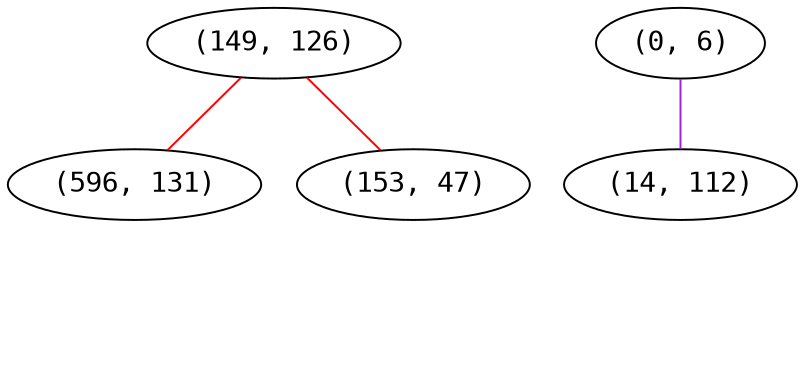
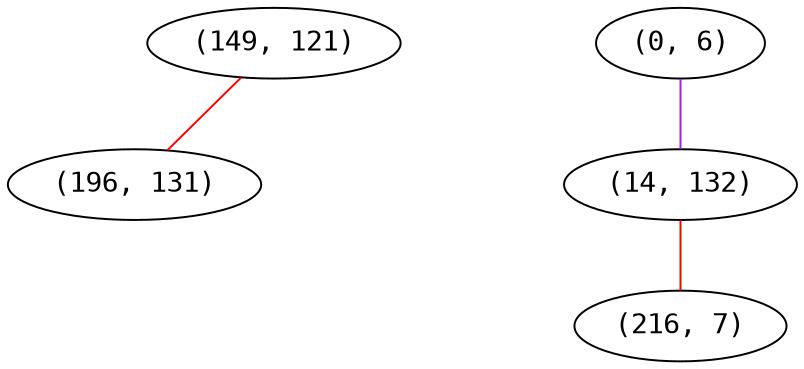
(274, 43) -> (274, 43)
(135, 185) -> (135, 185)
(413, 185) -> none
(680, 185) -> (680, 185)
none -> (680, 326)
